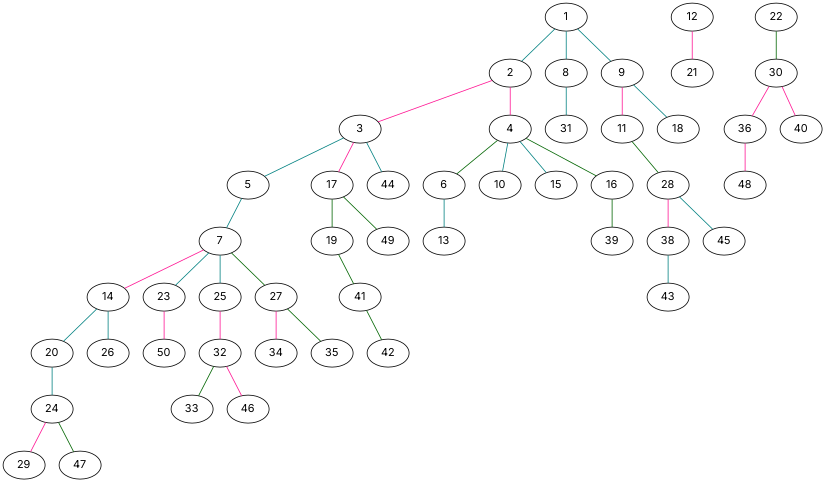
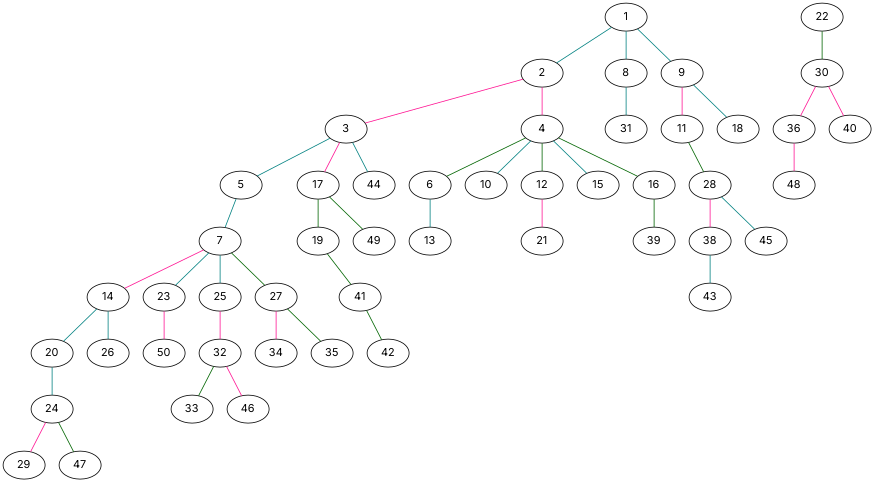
none -> (542, 157)
